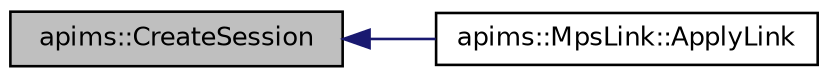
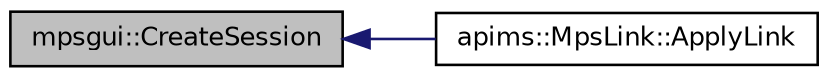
(177, 39) -> (177, 39)
